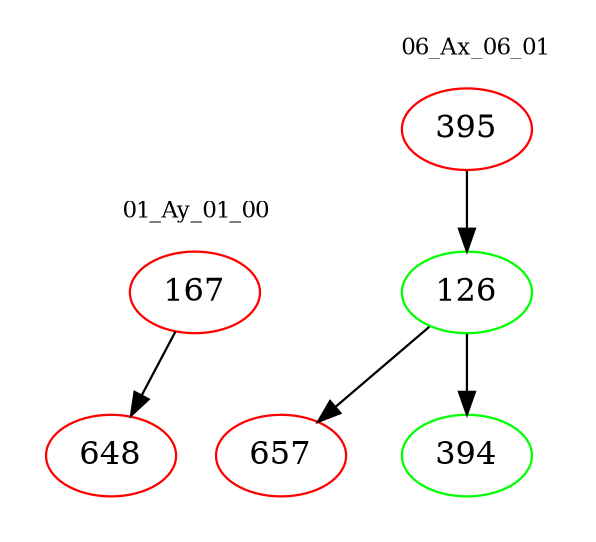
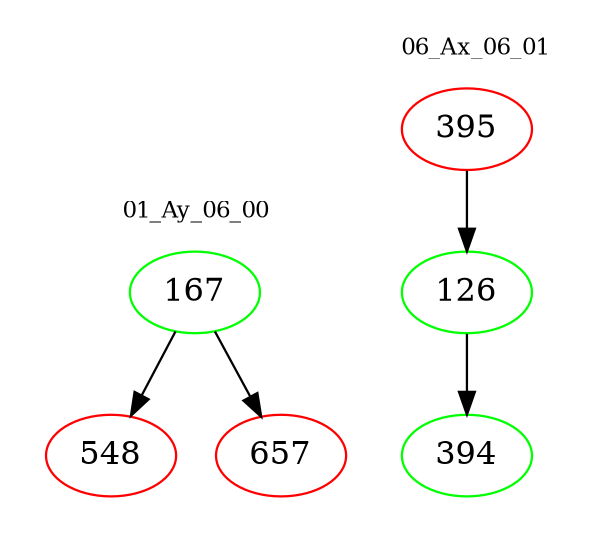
(196, 212) -> (196, 212)
(195, 292) -> (195, 292)
(399, 353) -> (232, 364)
(111, 456) -> (111, 456)
